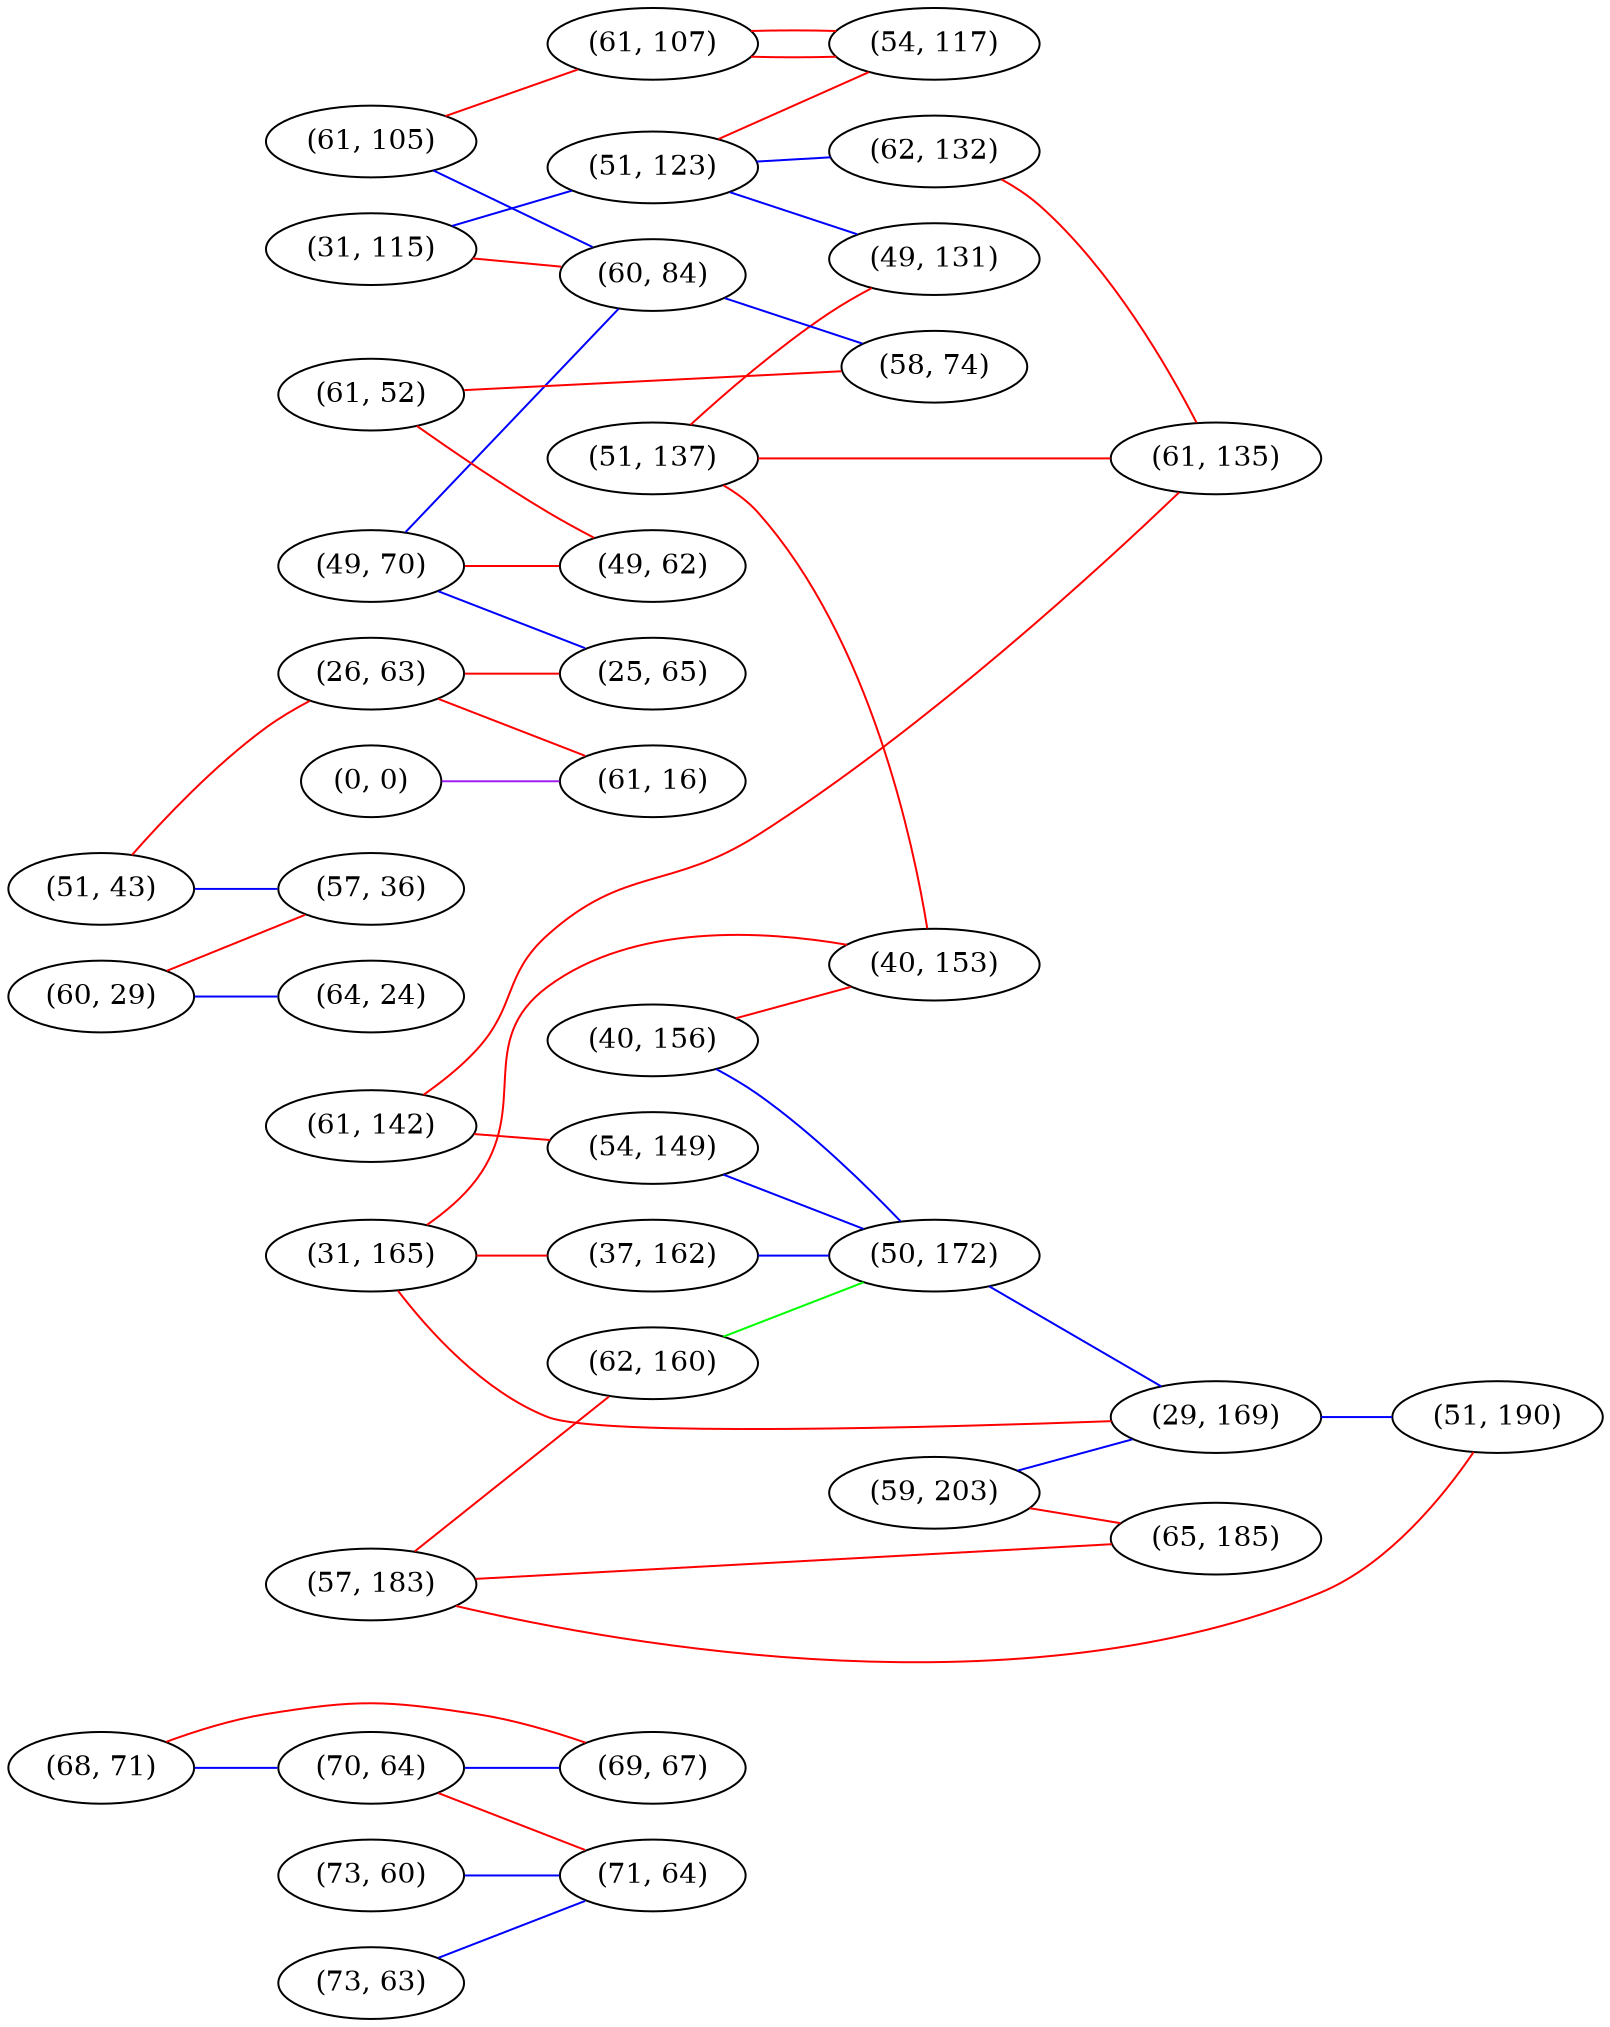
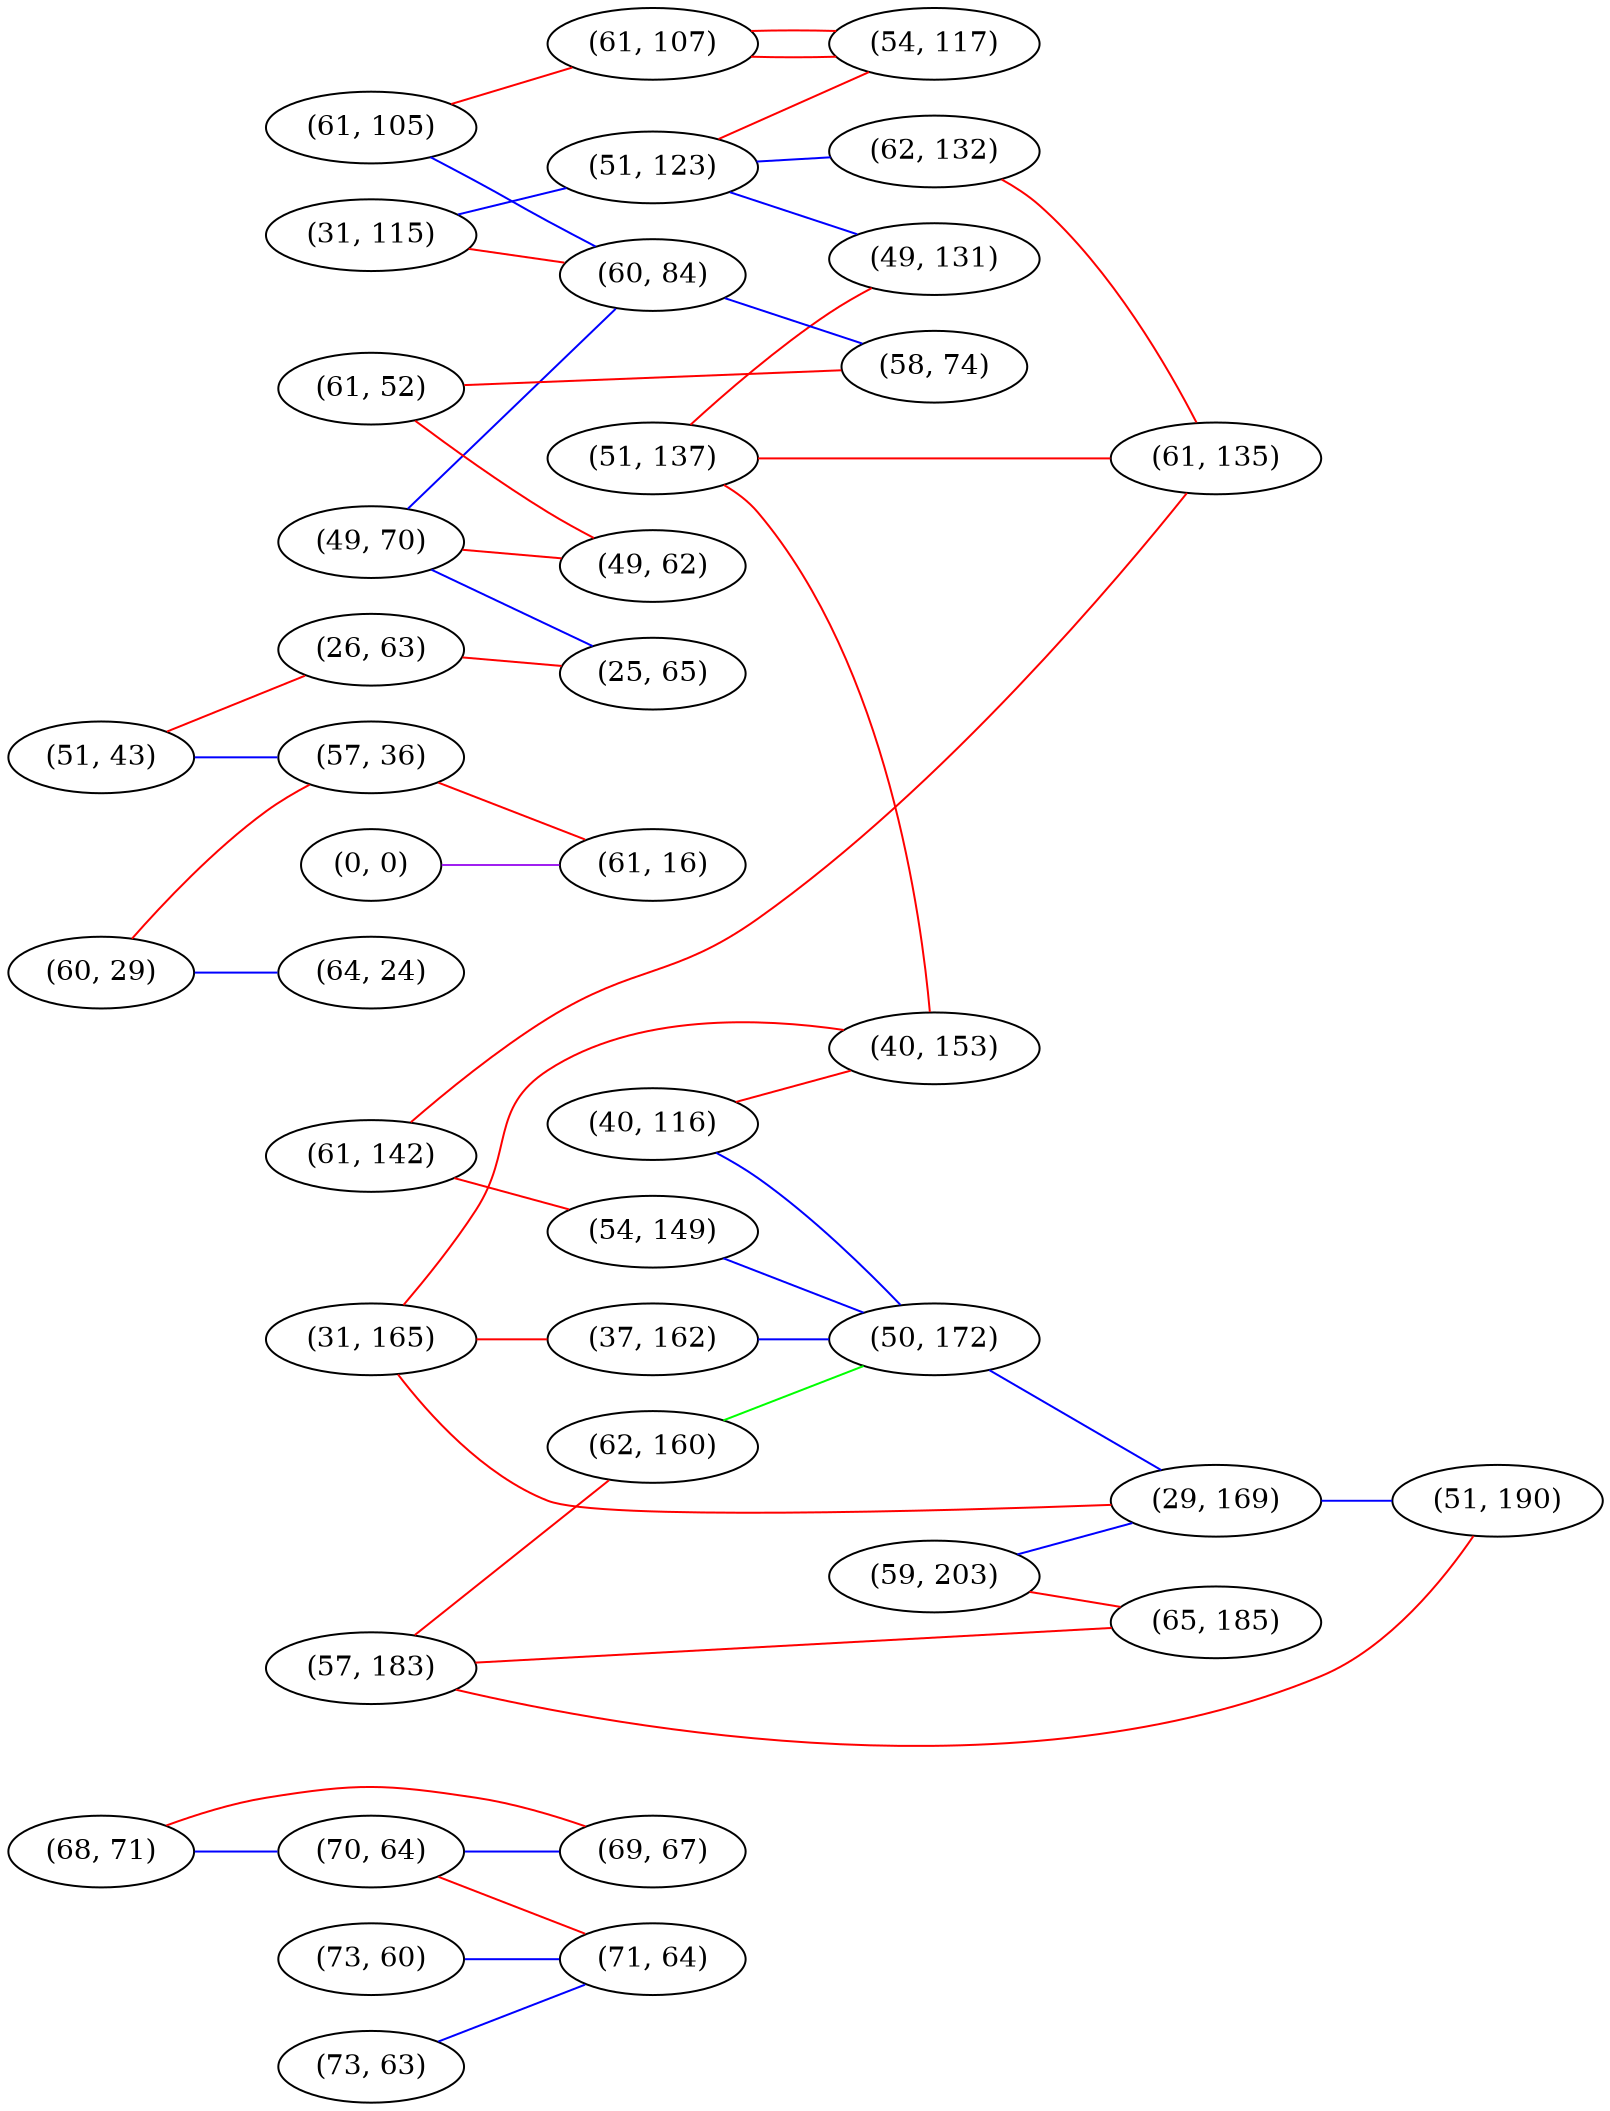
(512, 727) -> (512, 811)
(653, 1040) -> (653, 1124)
